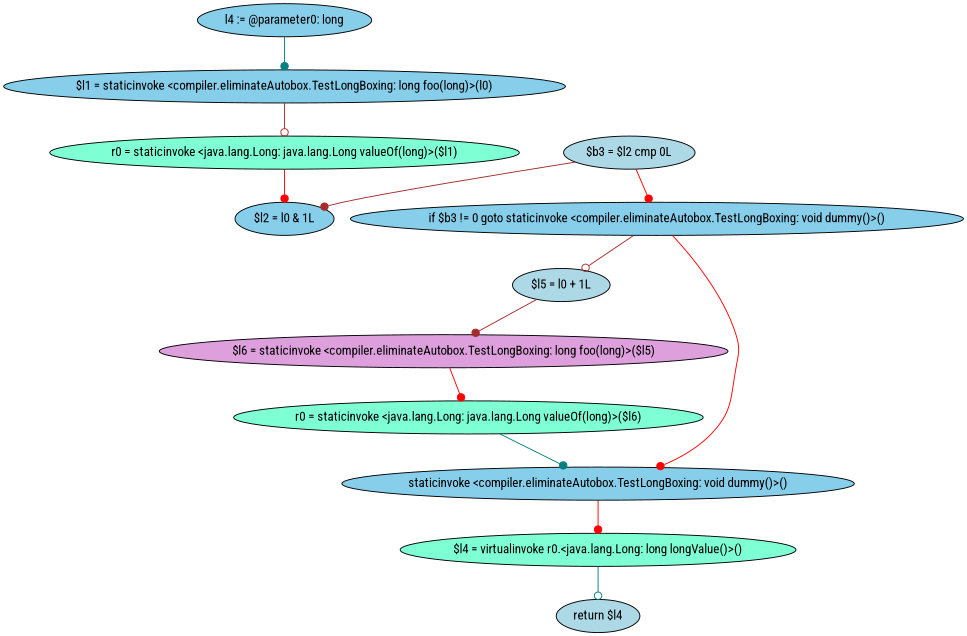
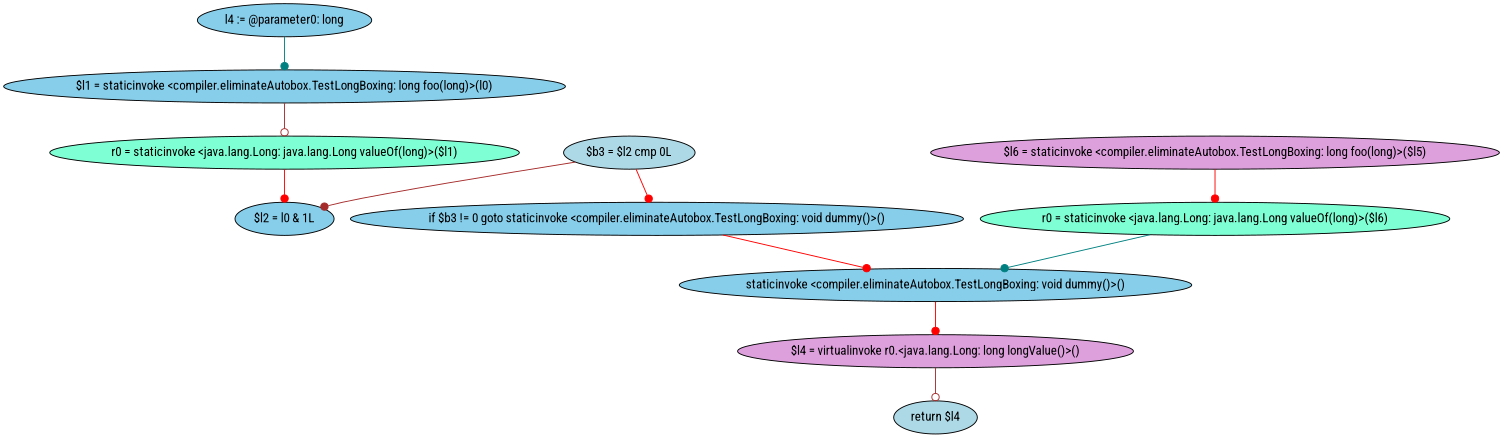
(561, 285) -> none
(598, 550) -> (936, 351)
(598, 579) -> (936, 381)
